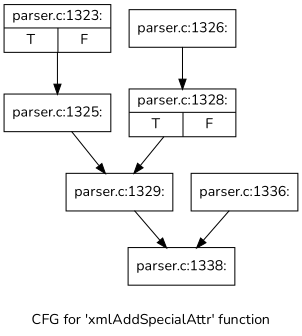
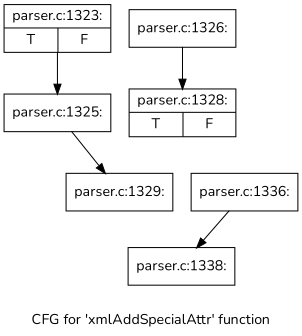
(152, 151) -> none
(147, 225) -> none
